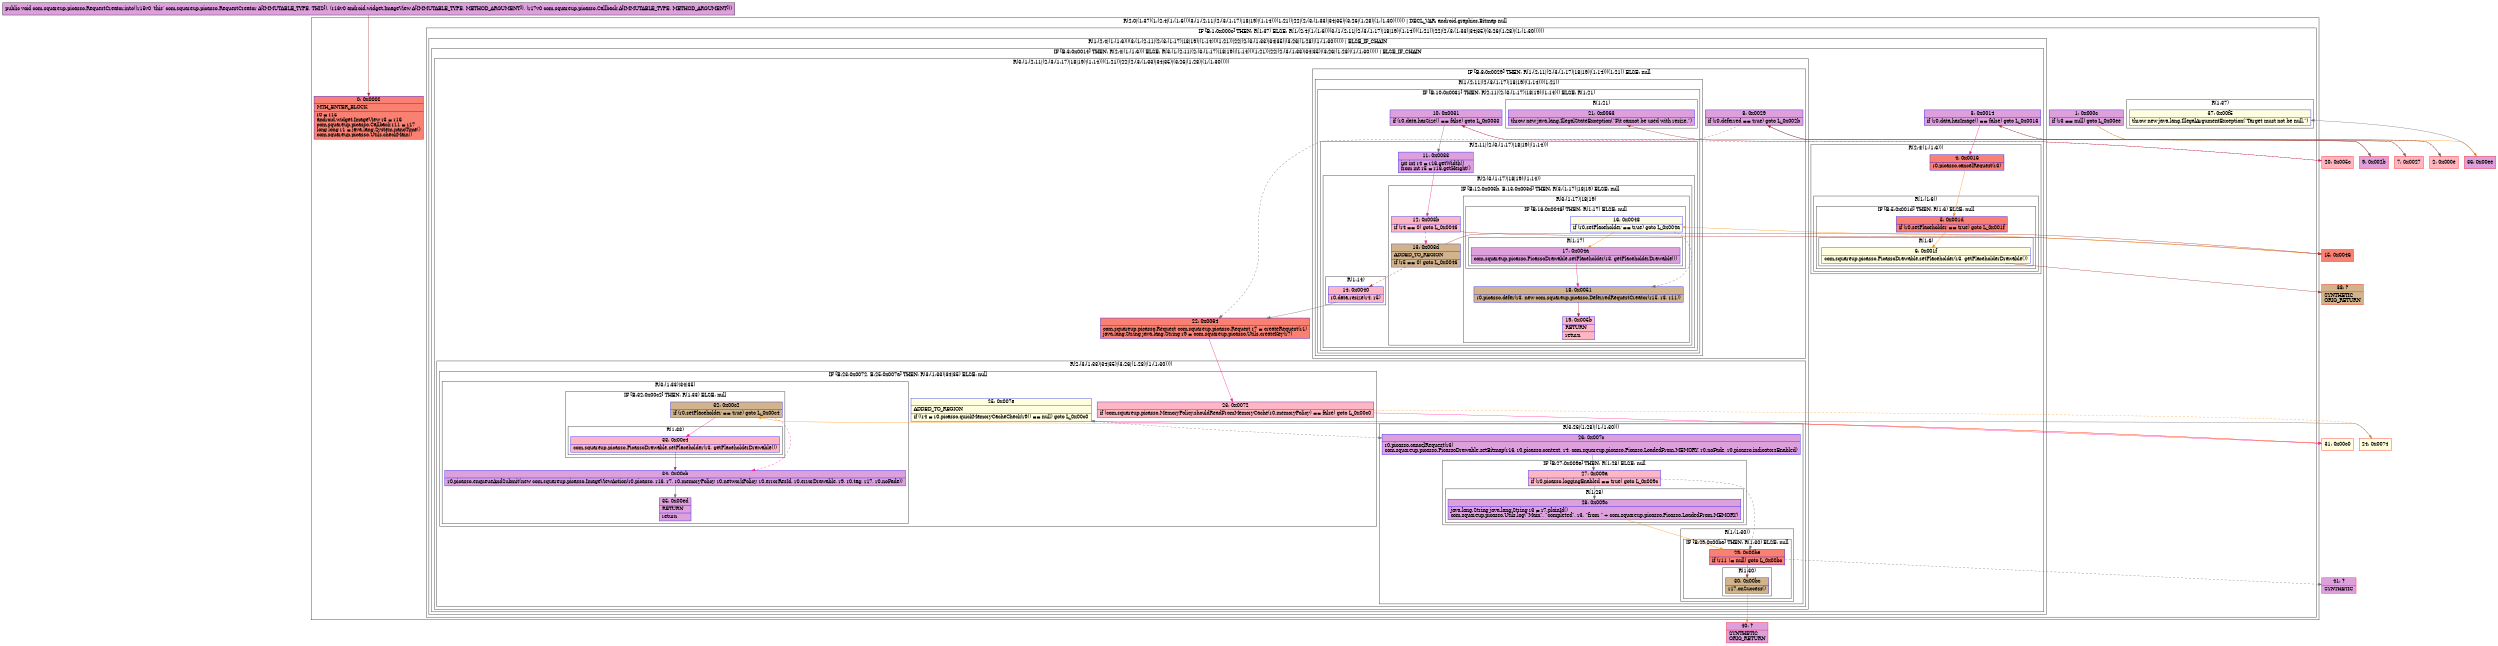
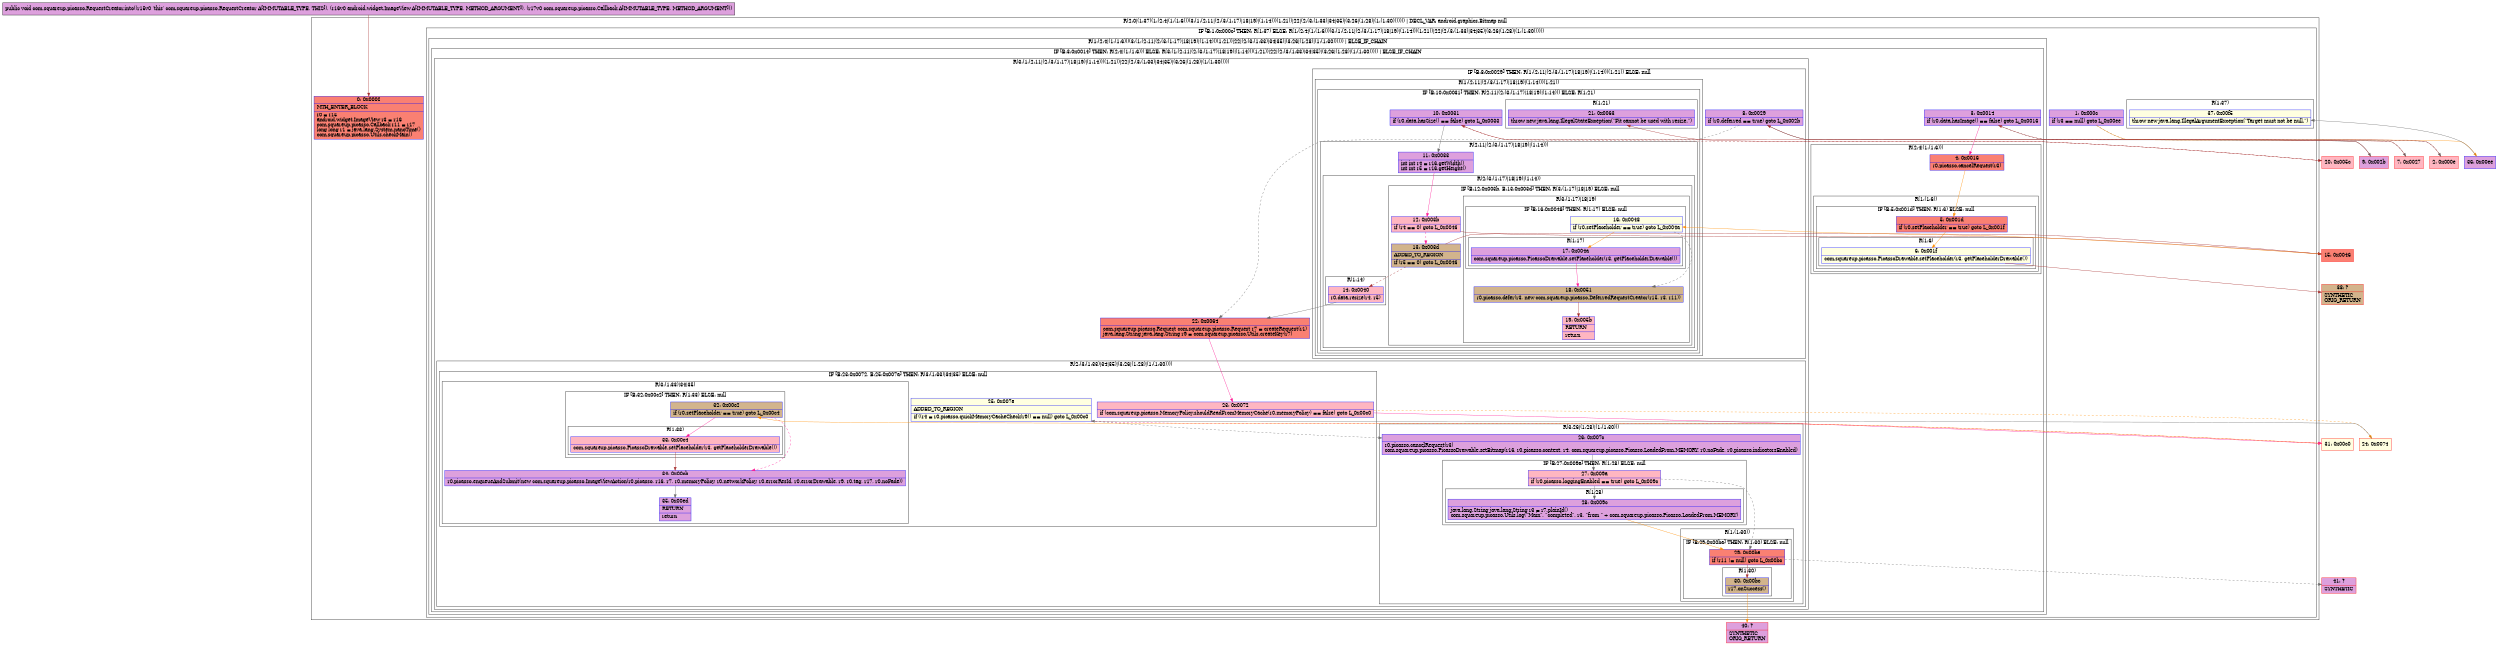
(1889, 141) -> (1889, 141)
(2480, 162) -> (2480, 162)
(1436, 169) -> (1433, 169)
(1705, 424) -> (1705, 424)
